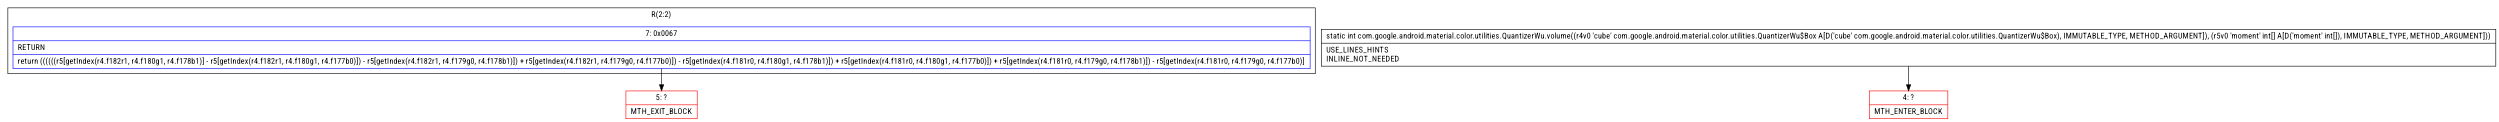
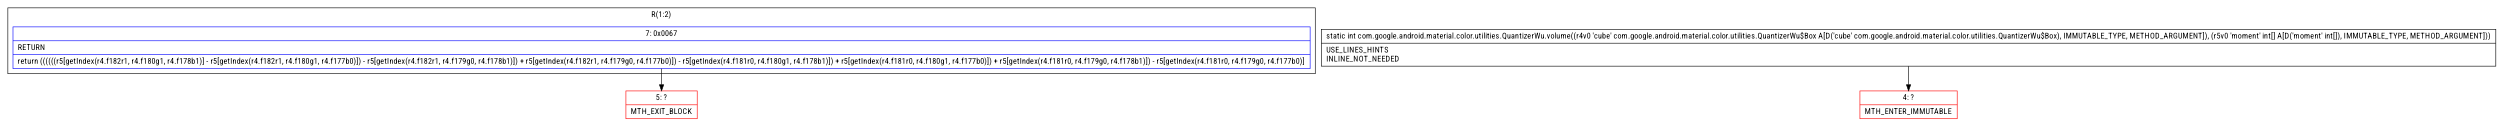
(662, 15) -> (662, 15)
(1909, 111) -> (1909, 111)
